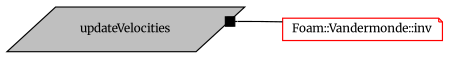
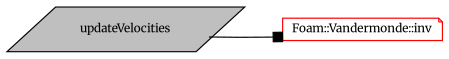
(260, 22) -> (240, 37)
